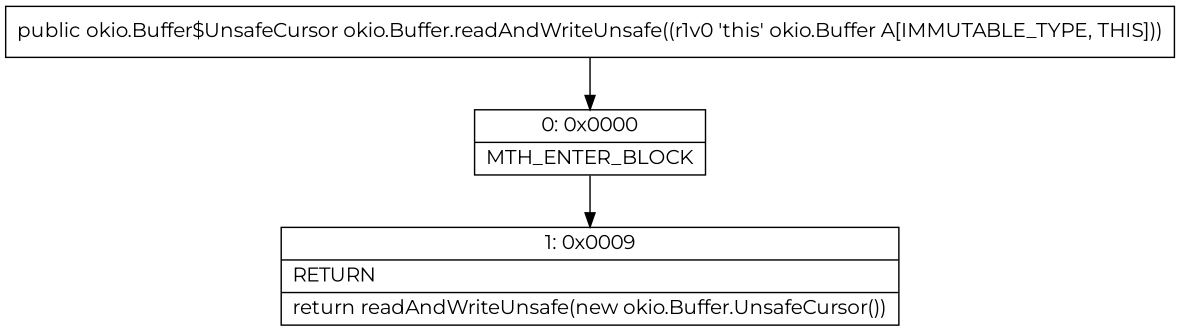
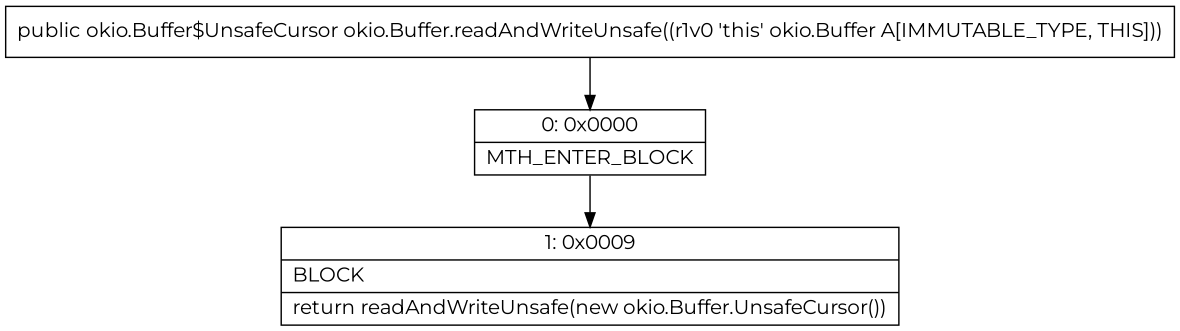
(334, 276) -> (329, 276)
